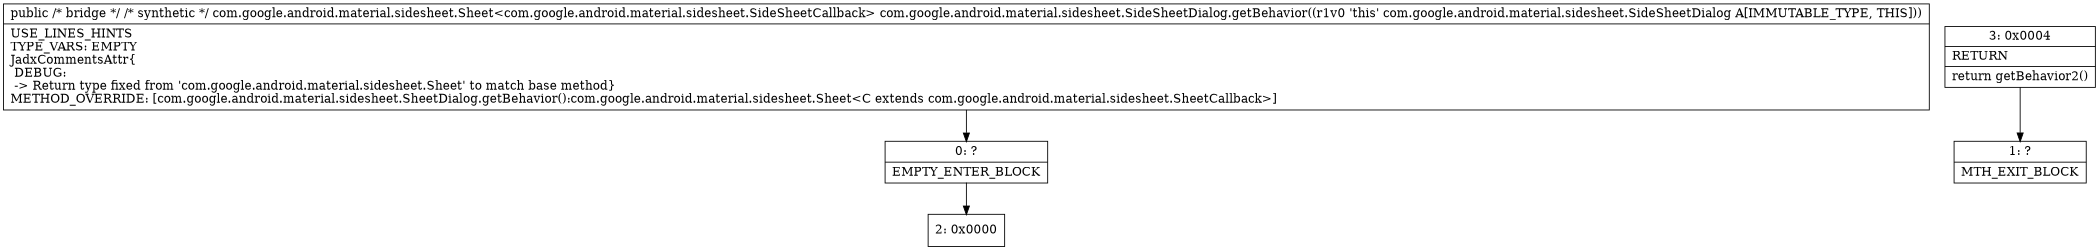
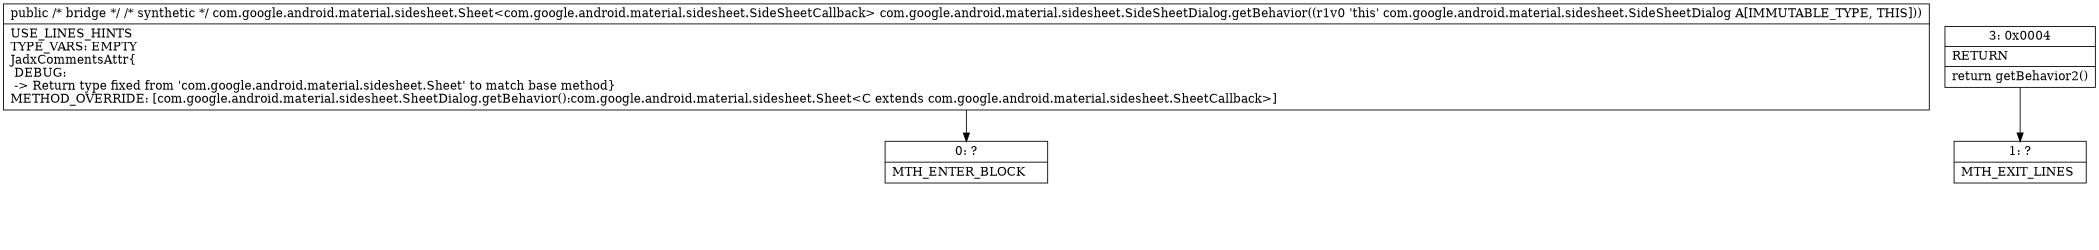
(966, 172) -> (959, 172)
(2020, 172) -> (2018, 172)
(966, 230) -> none
